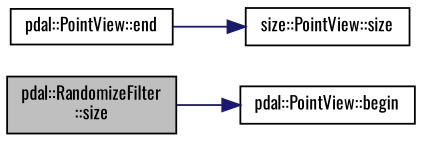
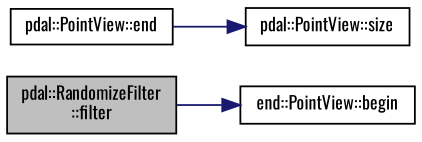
(328, 27) -> (328, 27)
(92, 105) -> (92, 105)
(328, 105) -> (328, 105)
